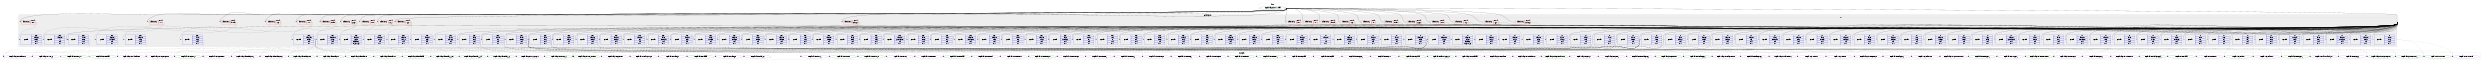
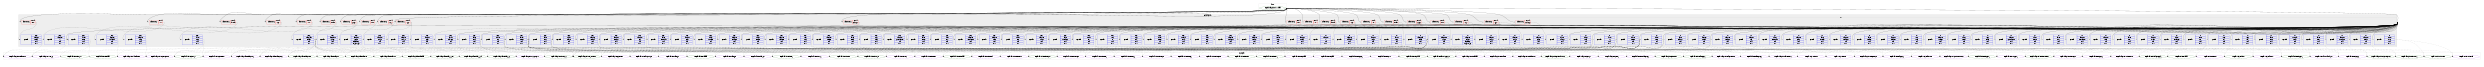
none -> (786, 57)
